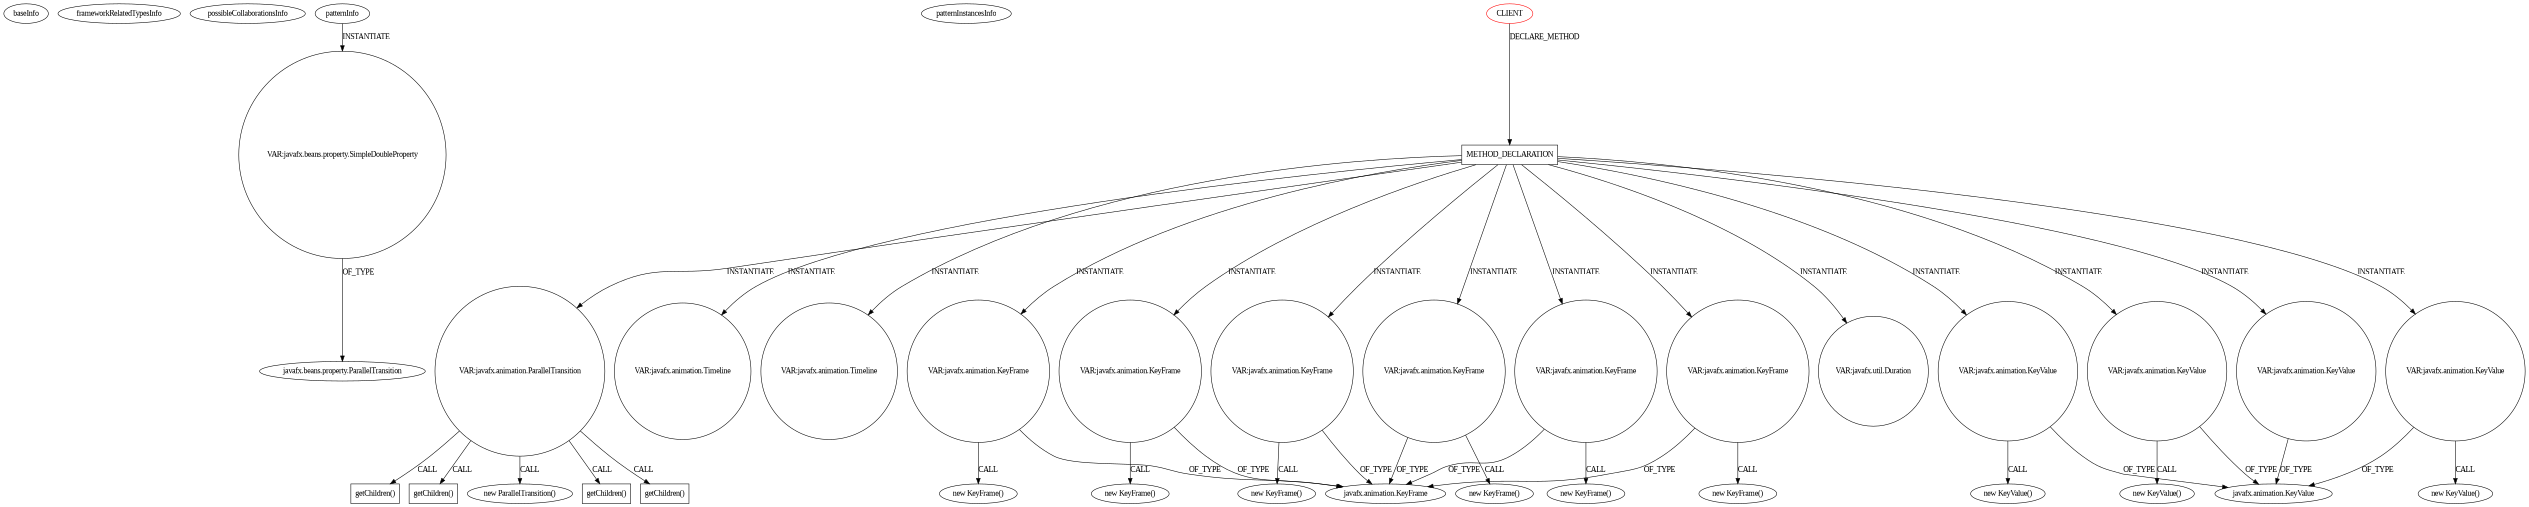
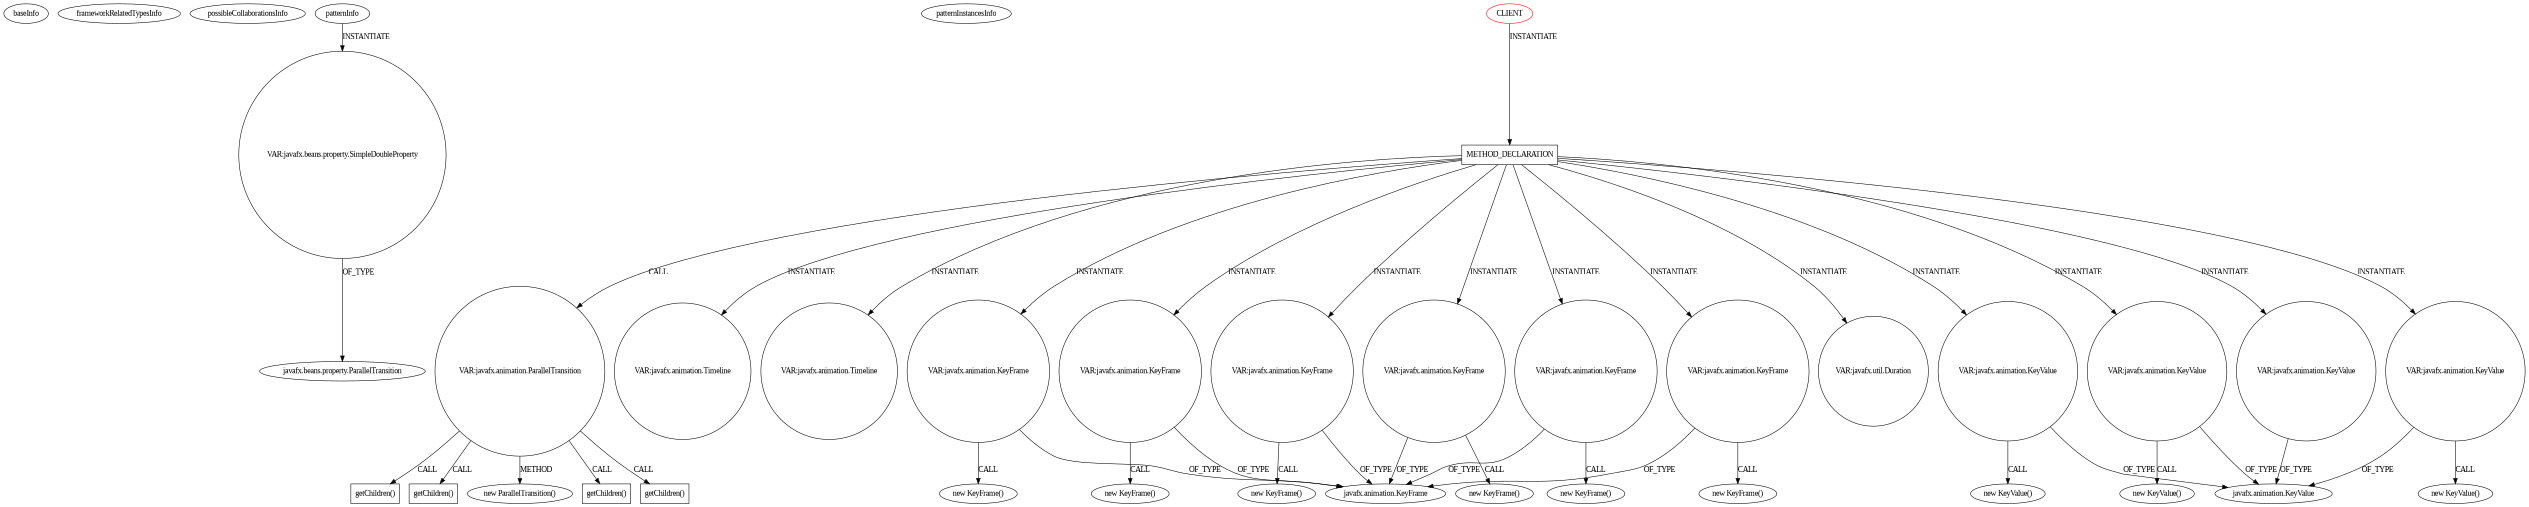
(1545, 37) -> (1533, 37)
(750, 272) -> (658, 272)
(530, 470) -> (536, 470)
